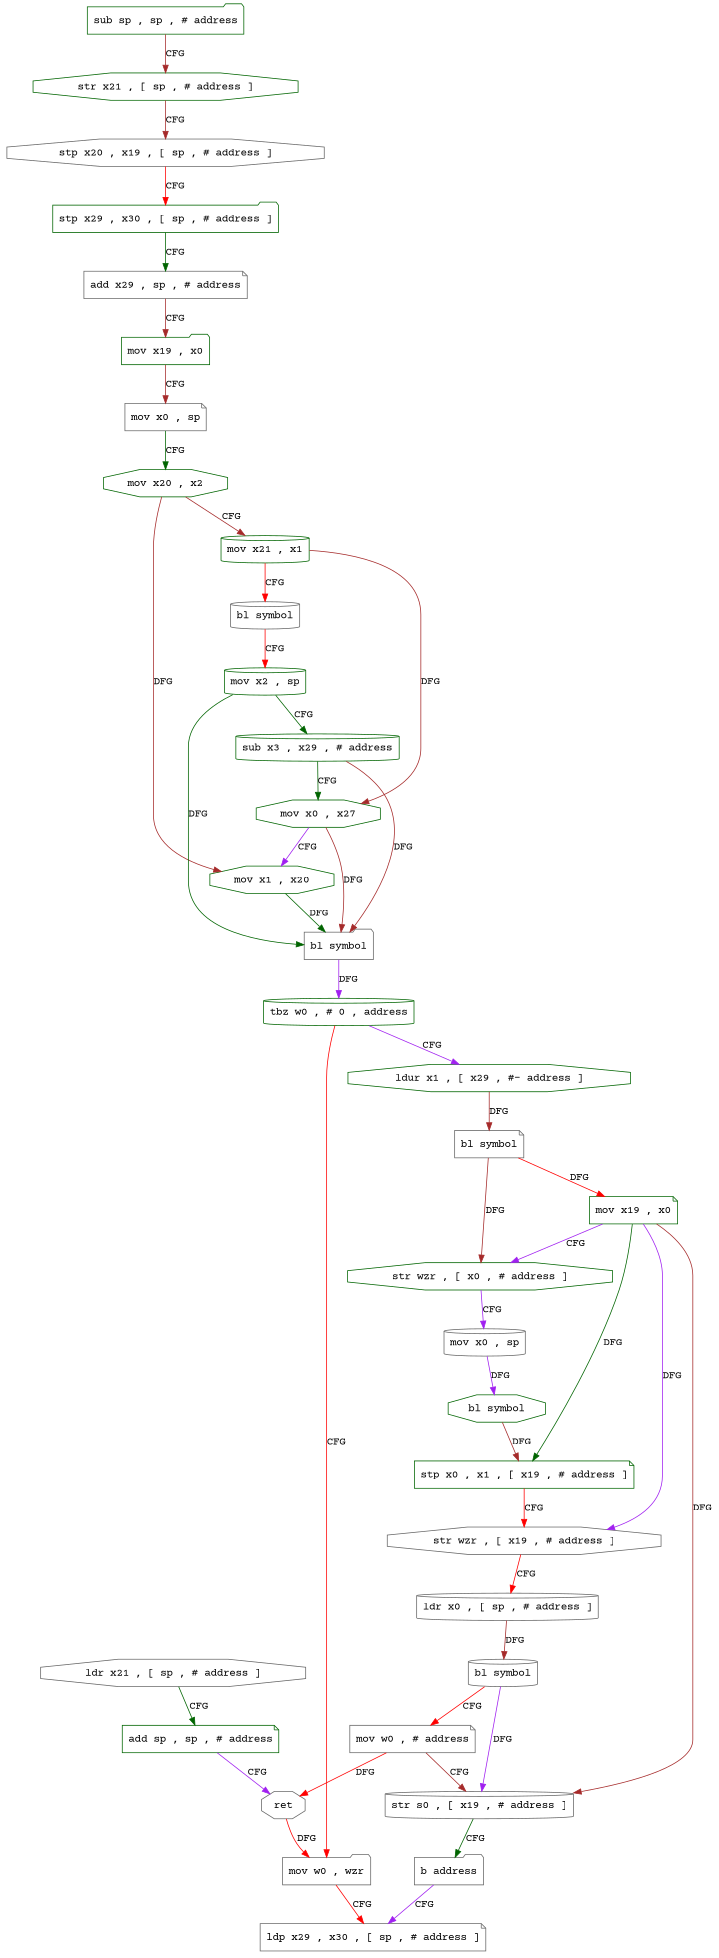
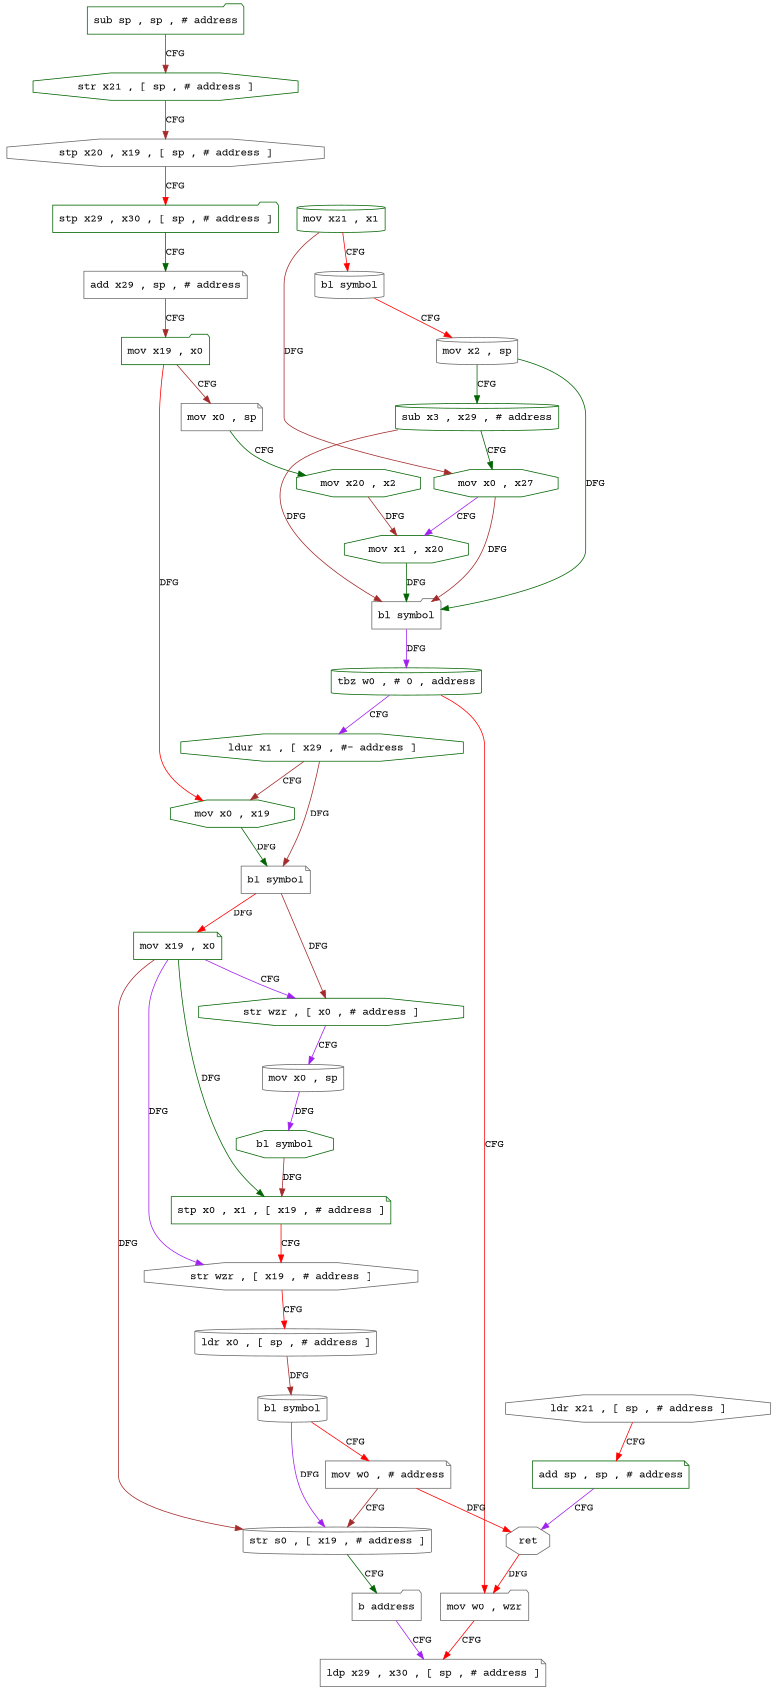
(212, 514) -> none
(265, 681) -> (477, 351)
none -> (232, 814)
(185, 1702) -> (626, 1438)
